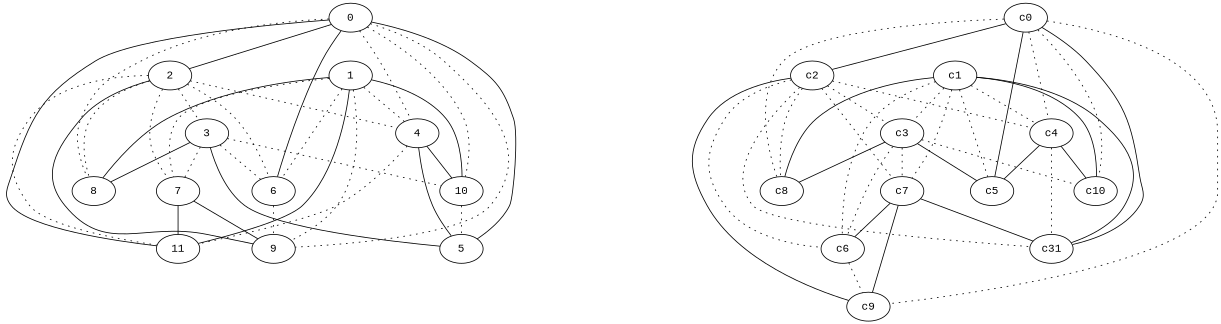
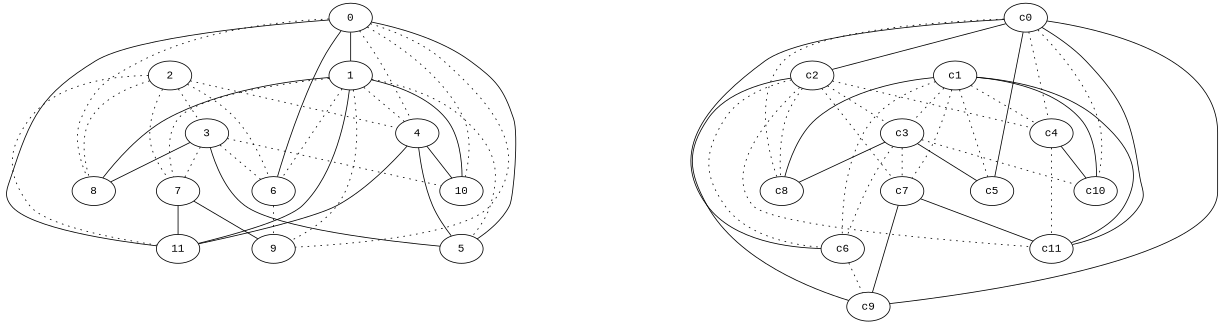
(260, 47) -> (351, 47)
(1022, 162) -> none
(72, 213) -> none
(313, 215) -> (313, 215)
(461, 216) -> (475, 130)
(872, 220) -> (742, 79)
(1196, 224) -> (1196, 224)
(1051, 249) -> (1051, 249)
